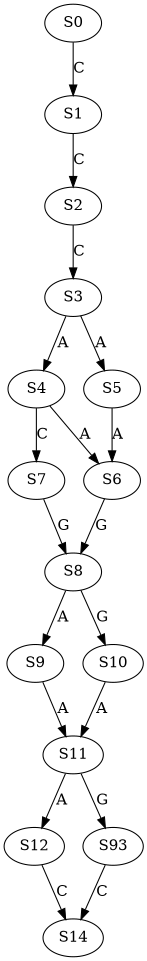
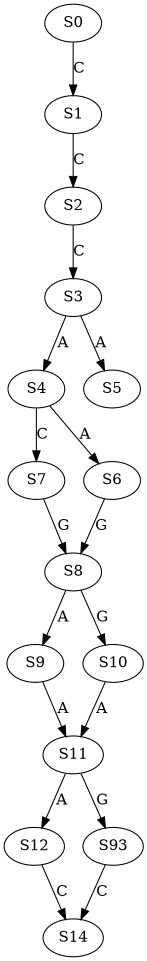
(112, 429) -> none
